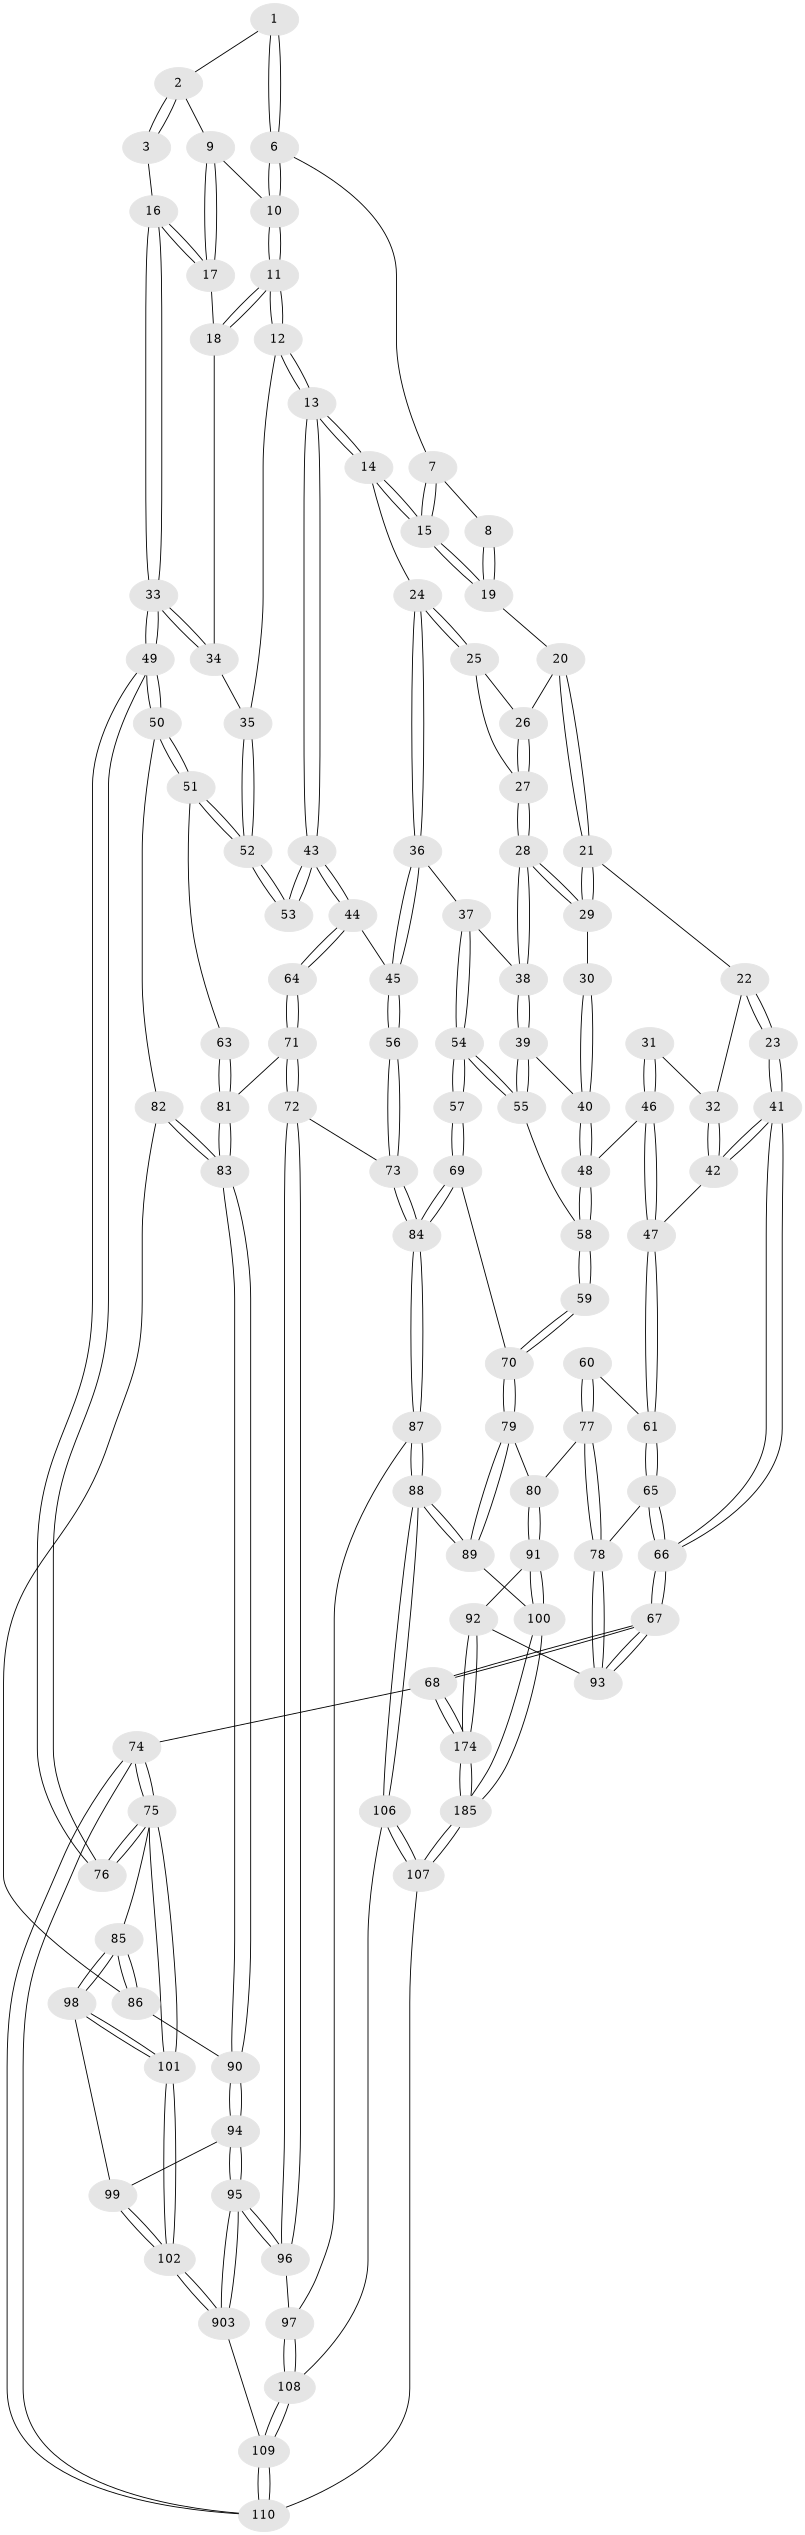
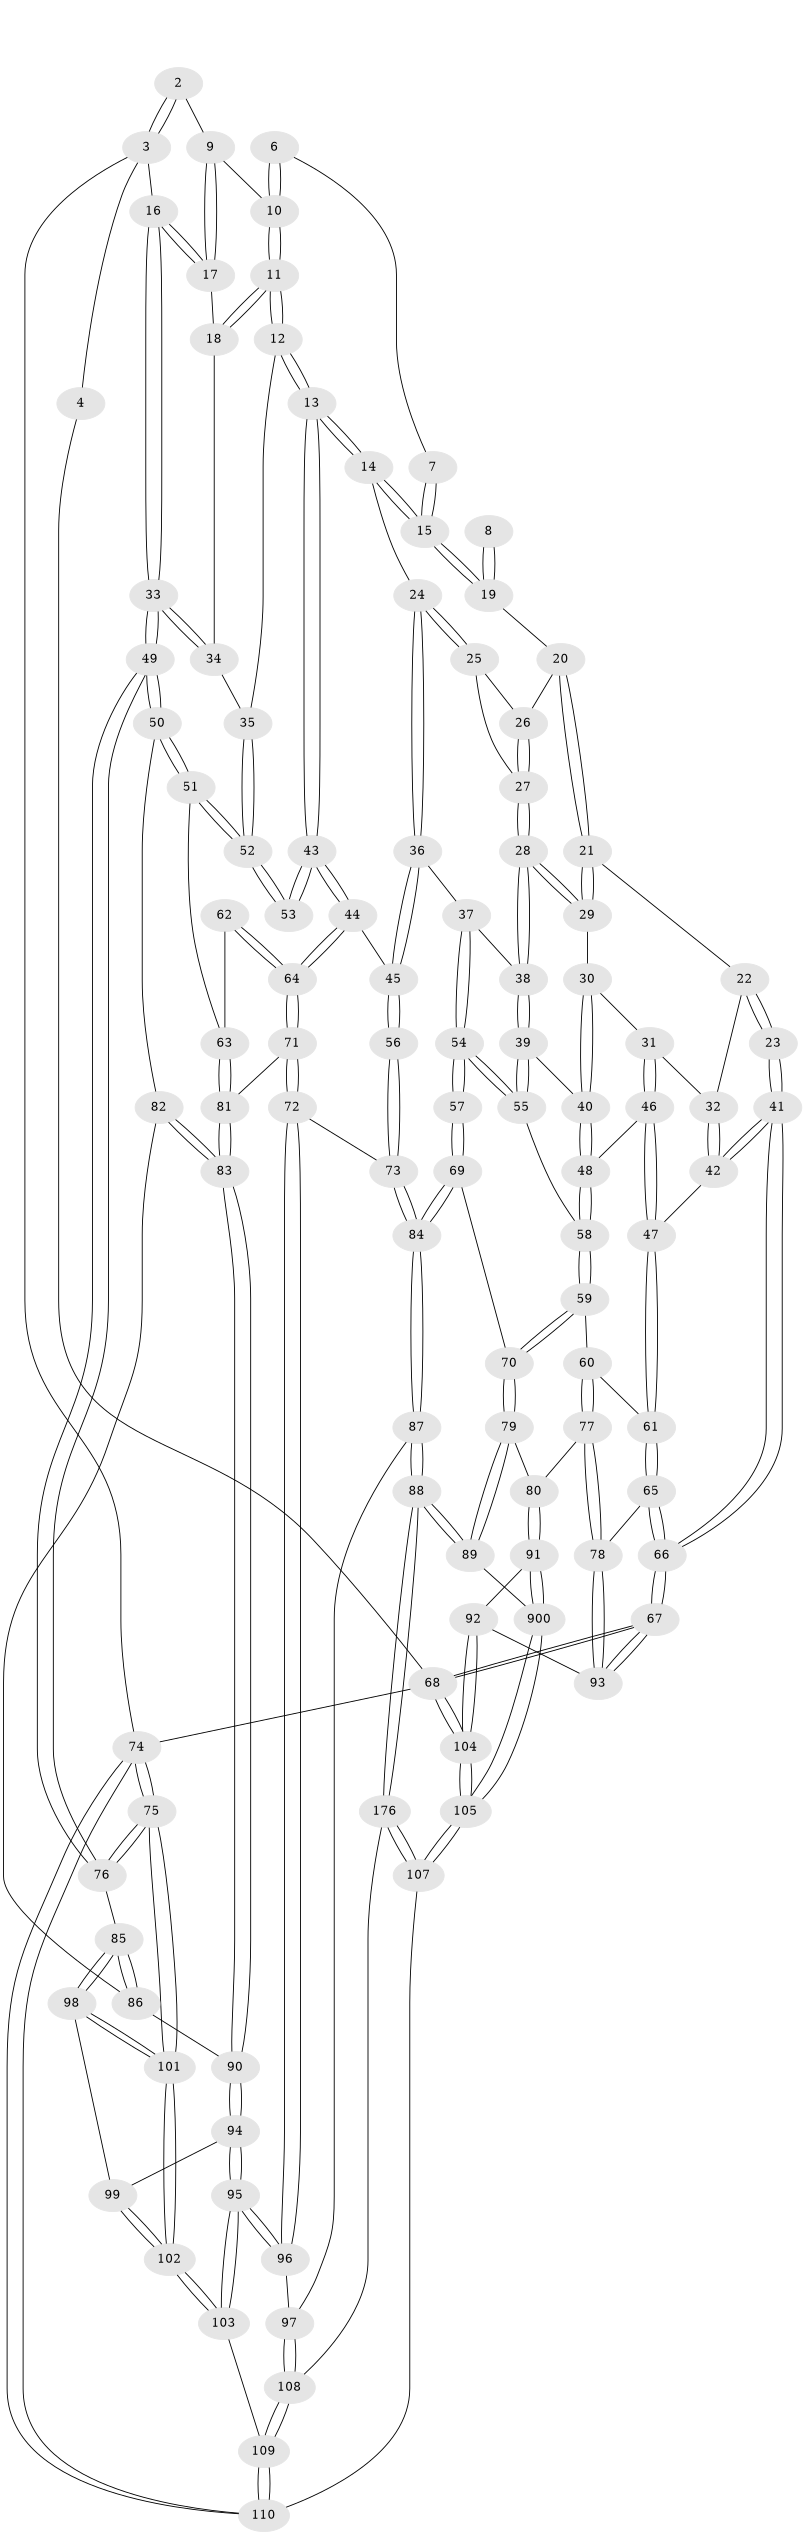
(275, 20) -> none
none -> (81, 404)
(461, 500) -> none
none -> (225, 916)
none -> (25, 933)
none -> (619, 1012)
none -> (586, 1332)
(540, 1620) -> (540, 1620)
(466, 1748) -> (466, 1748)
(385, 1812) -> (385, 1812)
(466, 1812) -> (466, 1812)
(138, 1876) -> (111, 1908)
(224, 2324) -> (224, 2324)
